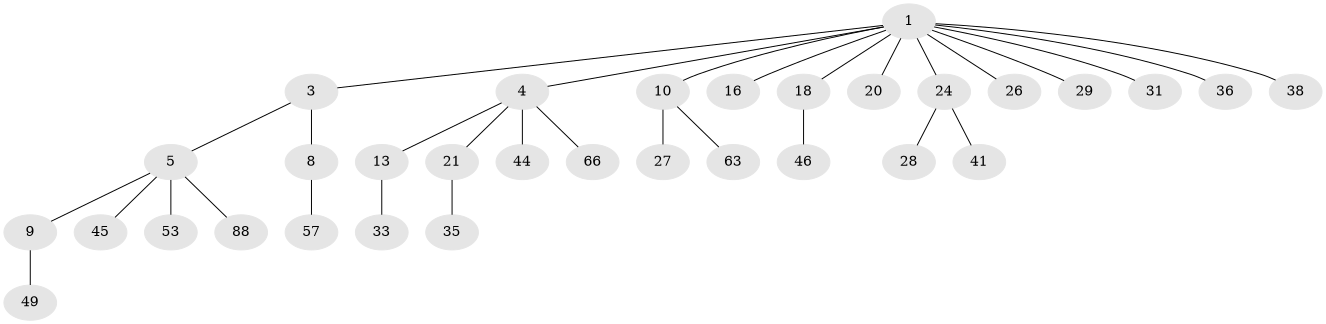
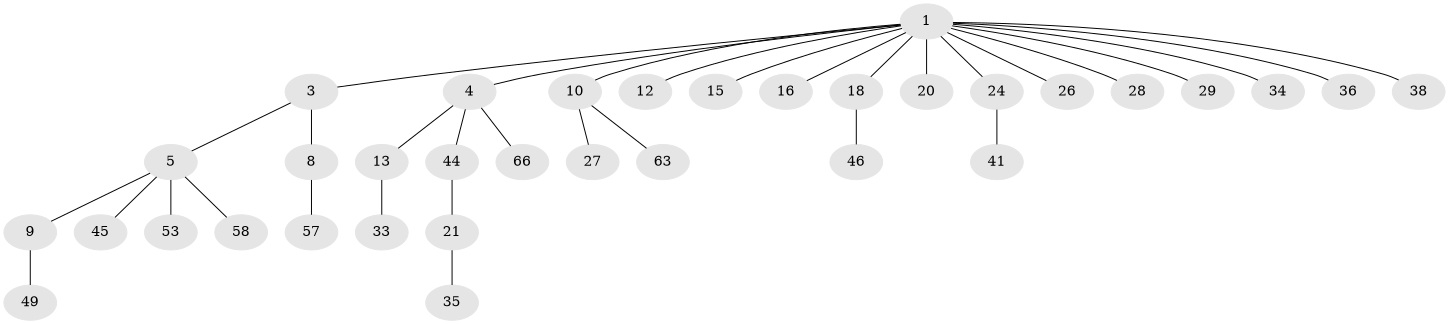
none -> (645, 92)
none -> (716, 92)
(1155, 92) -> (1278, 92)
(487, 127) -> (452, 197)
(927, 127) -> (1035, 52)
(241, 232) -> (241, 232)
